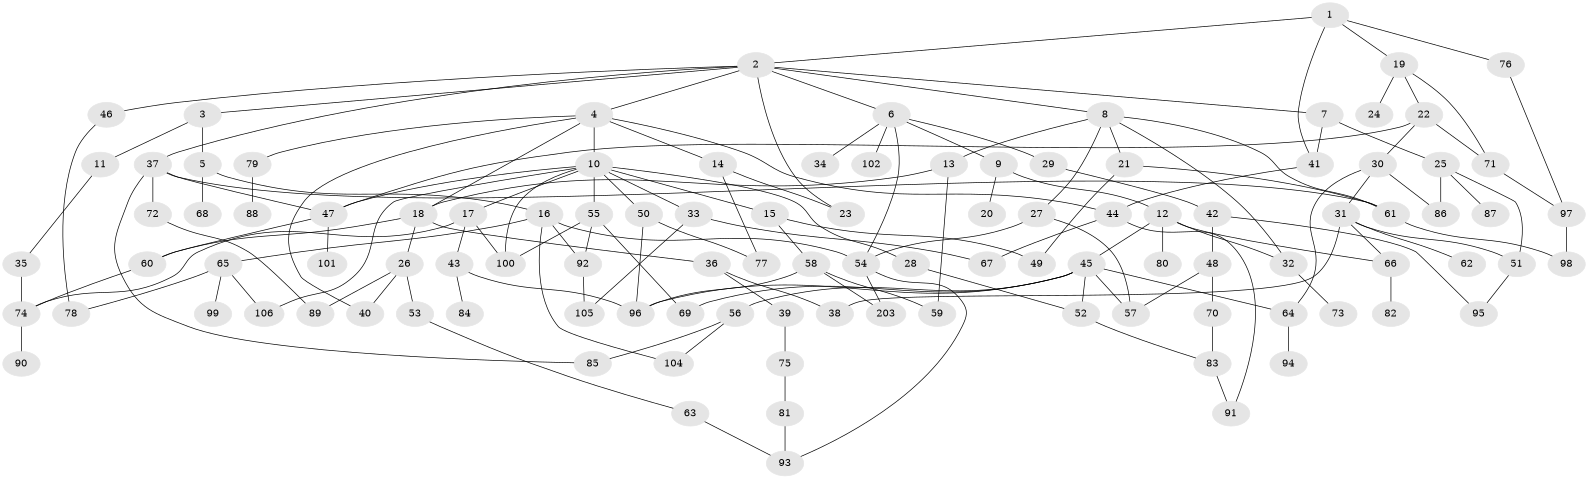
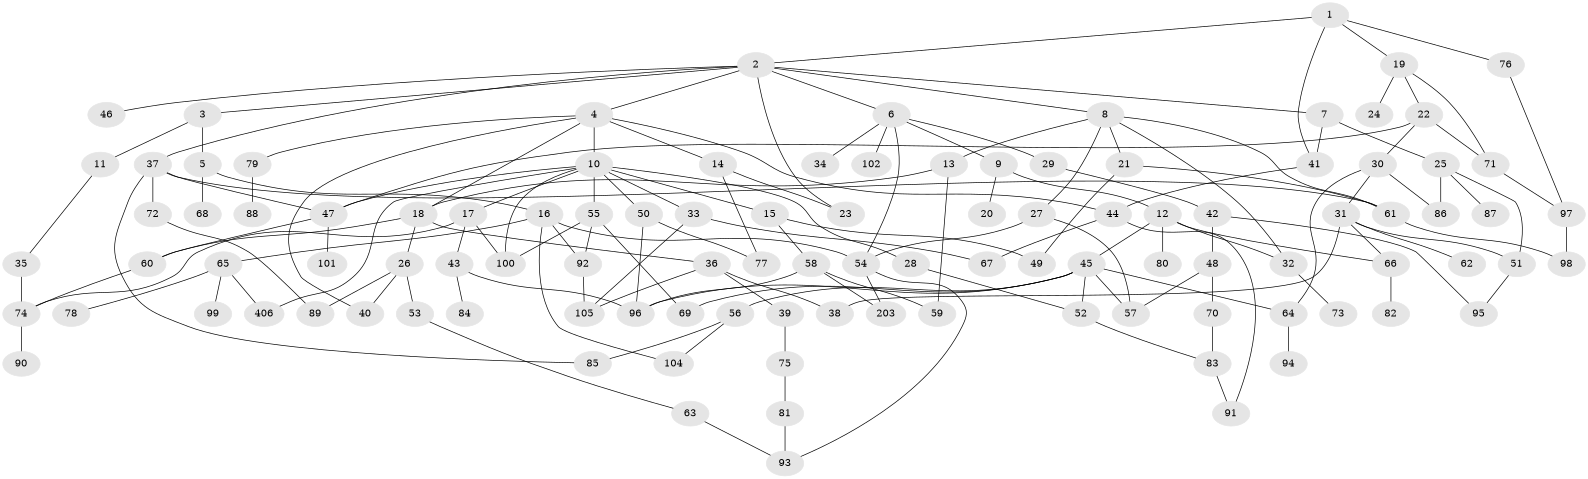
(65, 200) -> none
none -> (647, 287)
(264, 314) -> (264, 314)
